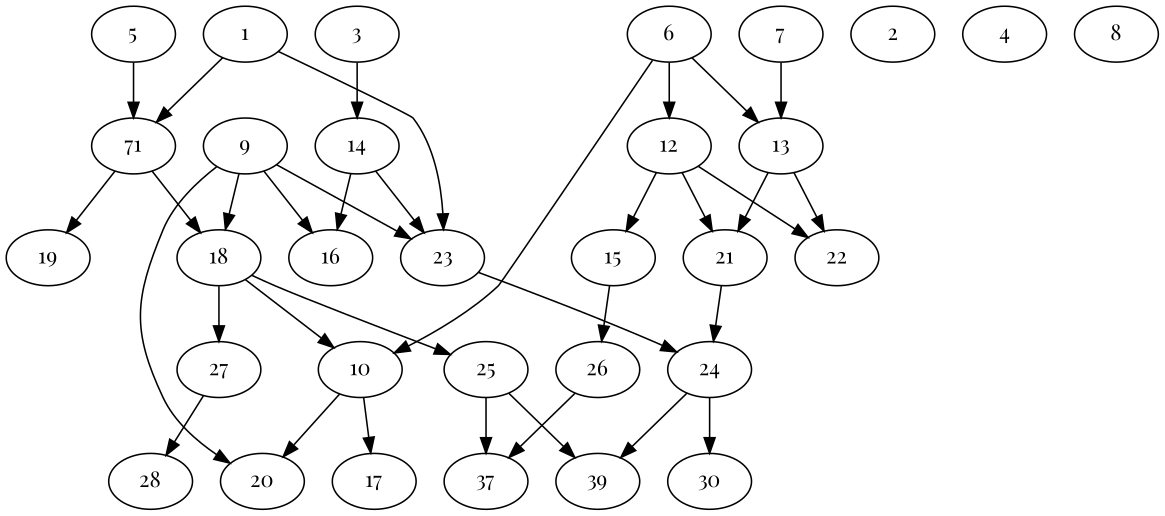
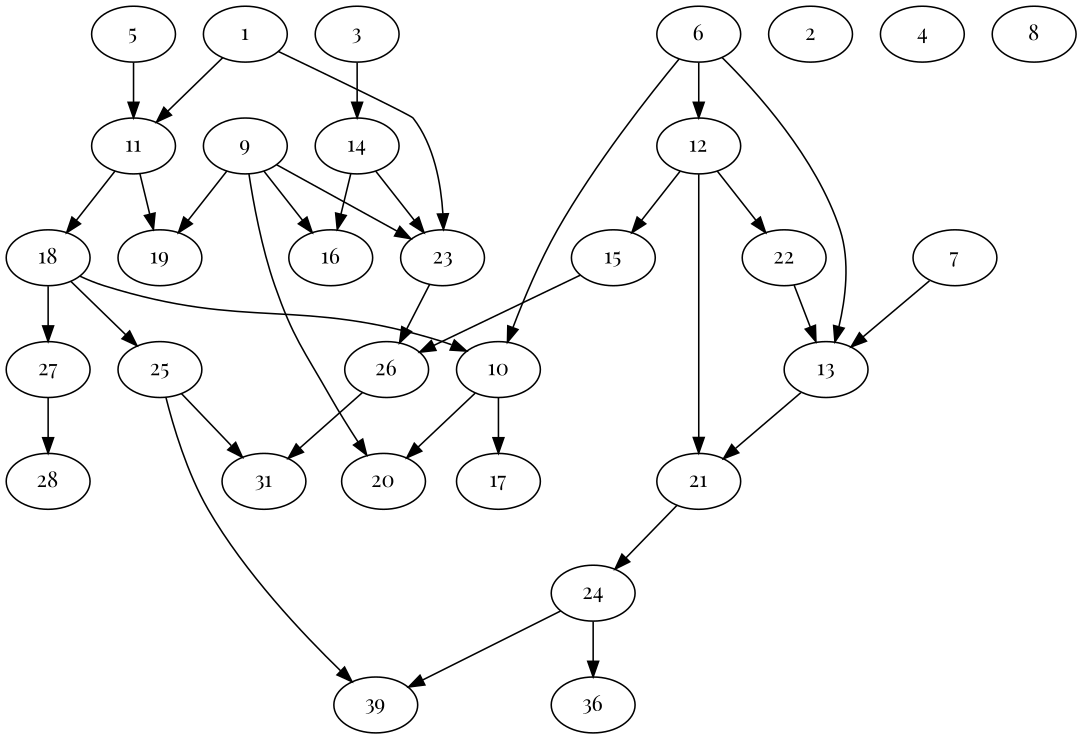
(134, 146) -> (134, 146)
(234, 194) -> (207, 196)
(805, 195) -> (802, 306)
(571, 308) -> (418, 307)
(486, 481) -> (264, 481)
(710, 481) -> (593, 705)
